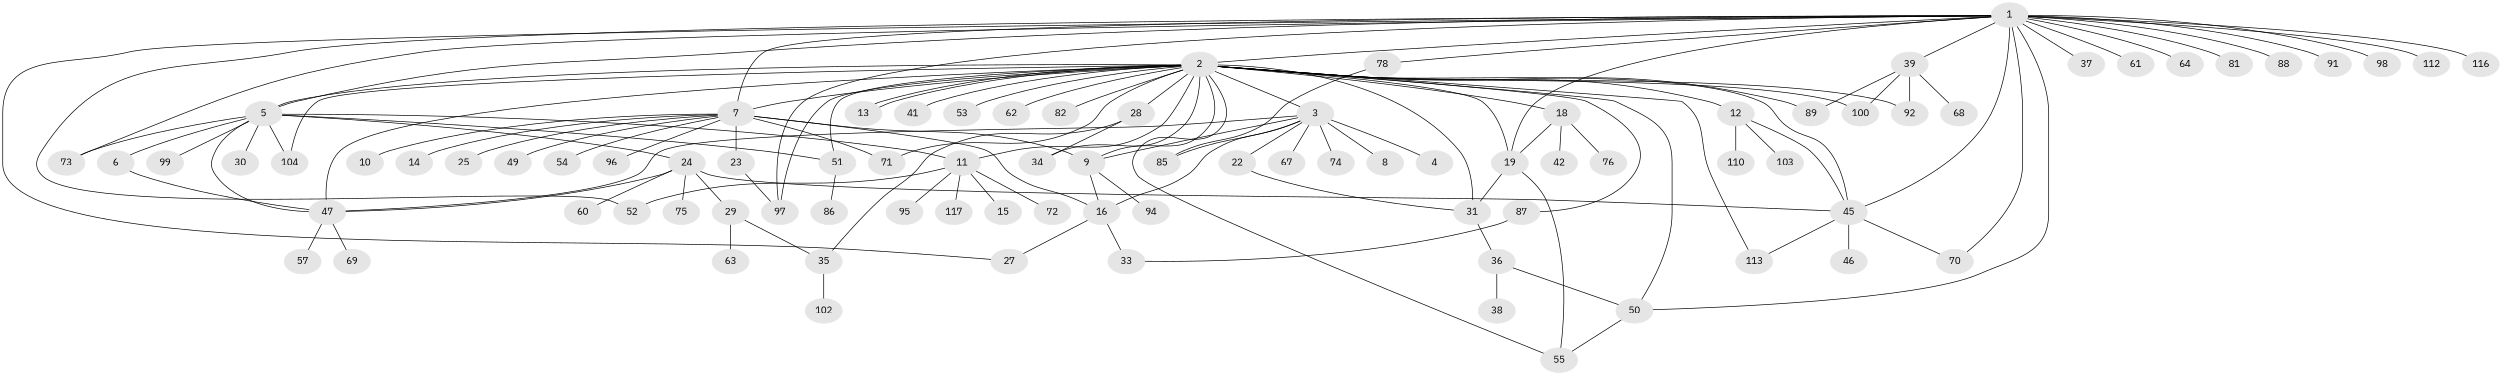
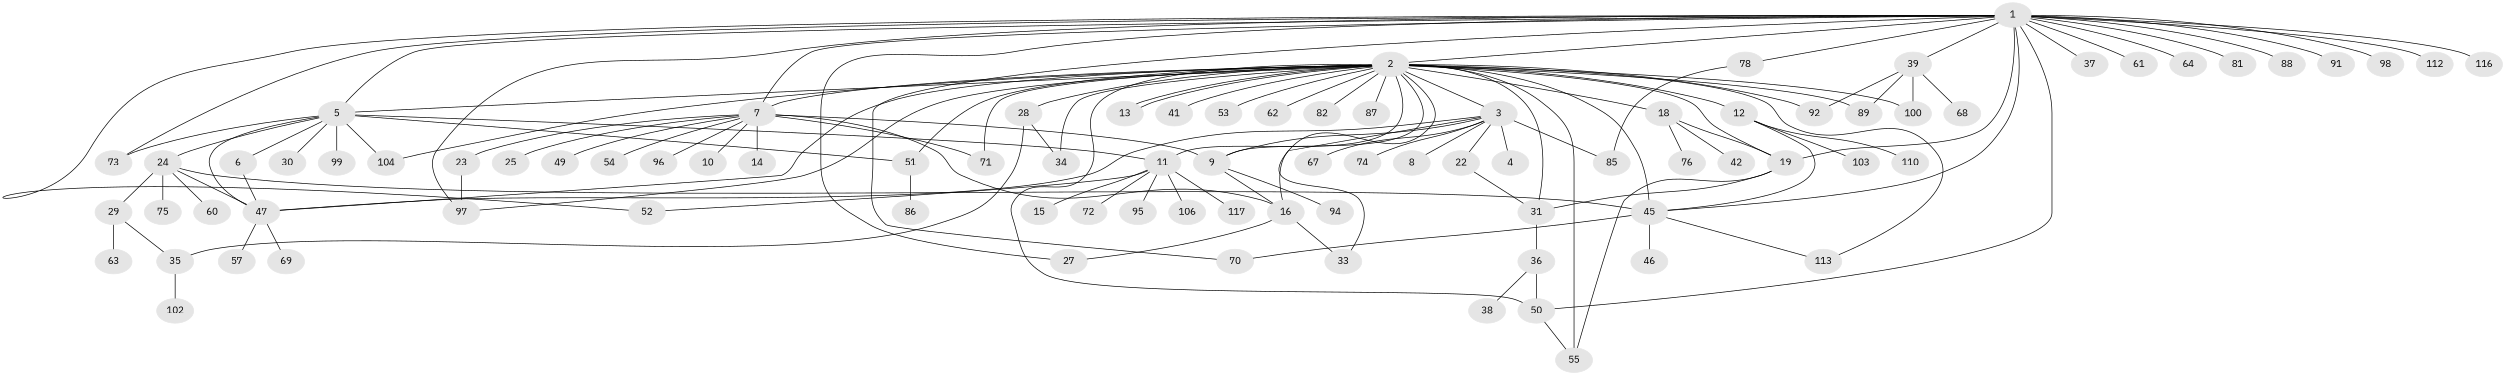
none -> (1187, 212)
(1328, 254) -> (1292, 182)
